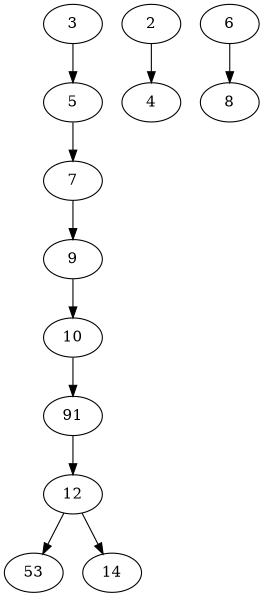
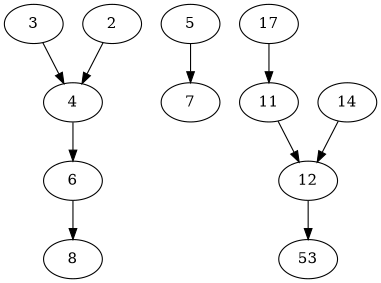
(73, 58) -> (51, 58)
none -> (73, 136)
(73, 259) -> none
(73, 338) -> (269, 24)
(73, 416) -> (269, 102)
(90, 529) -> (330, 137)
